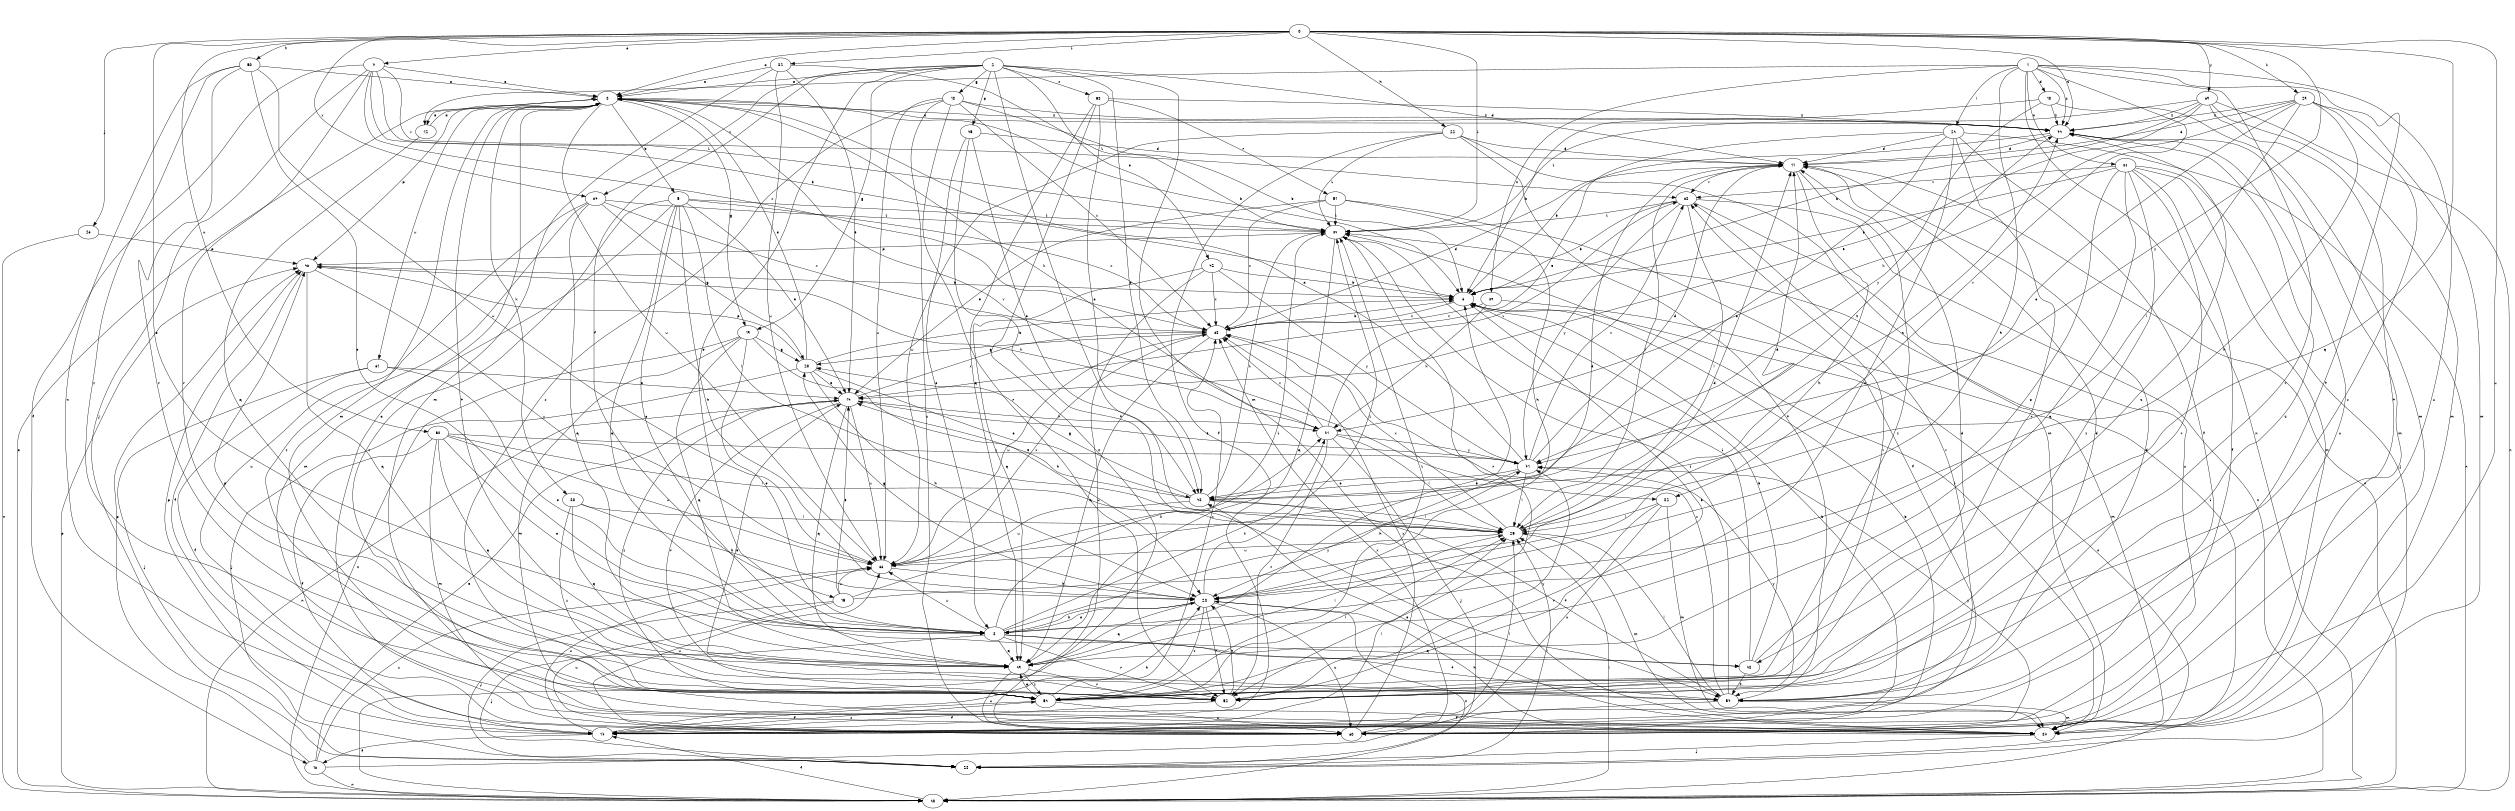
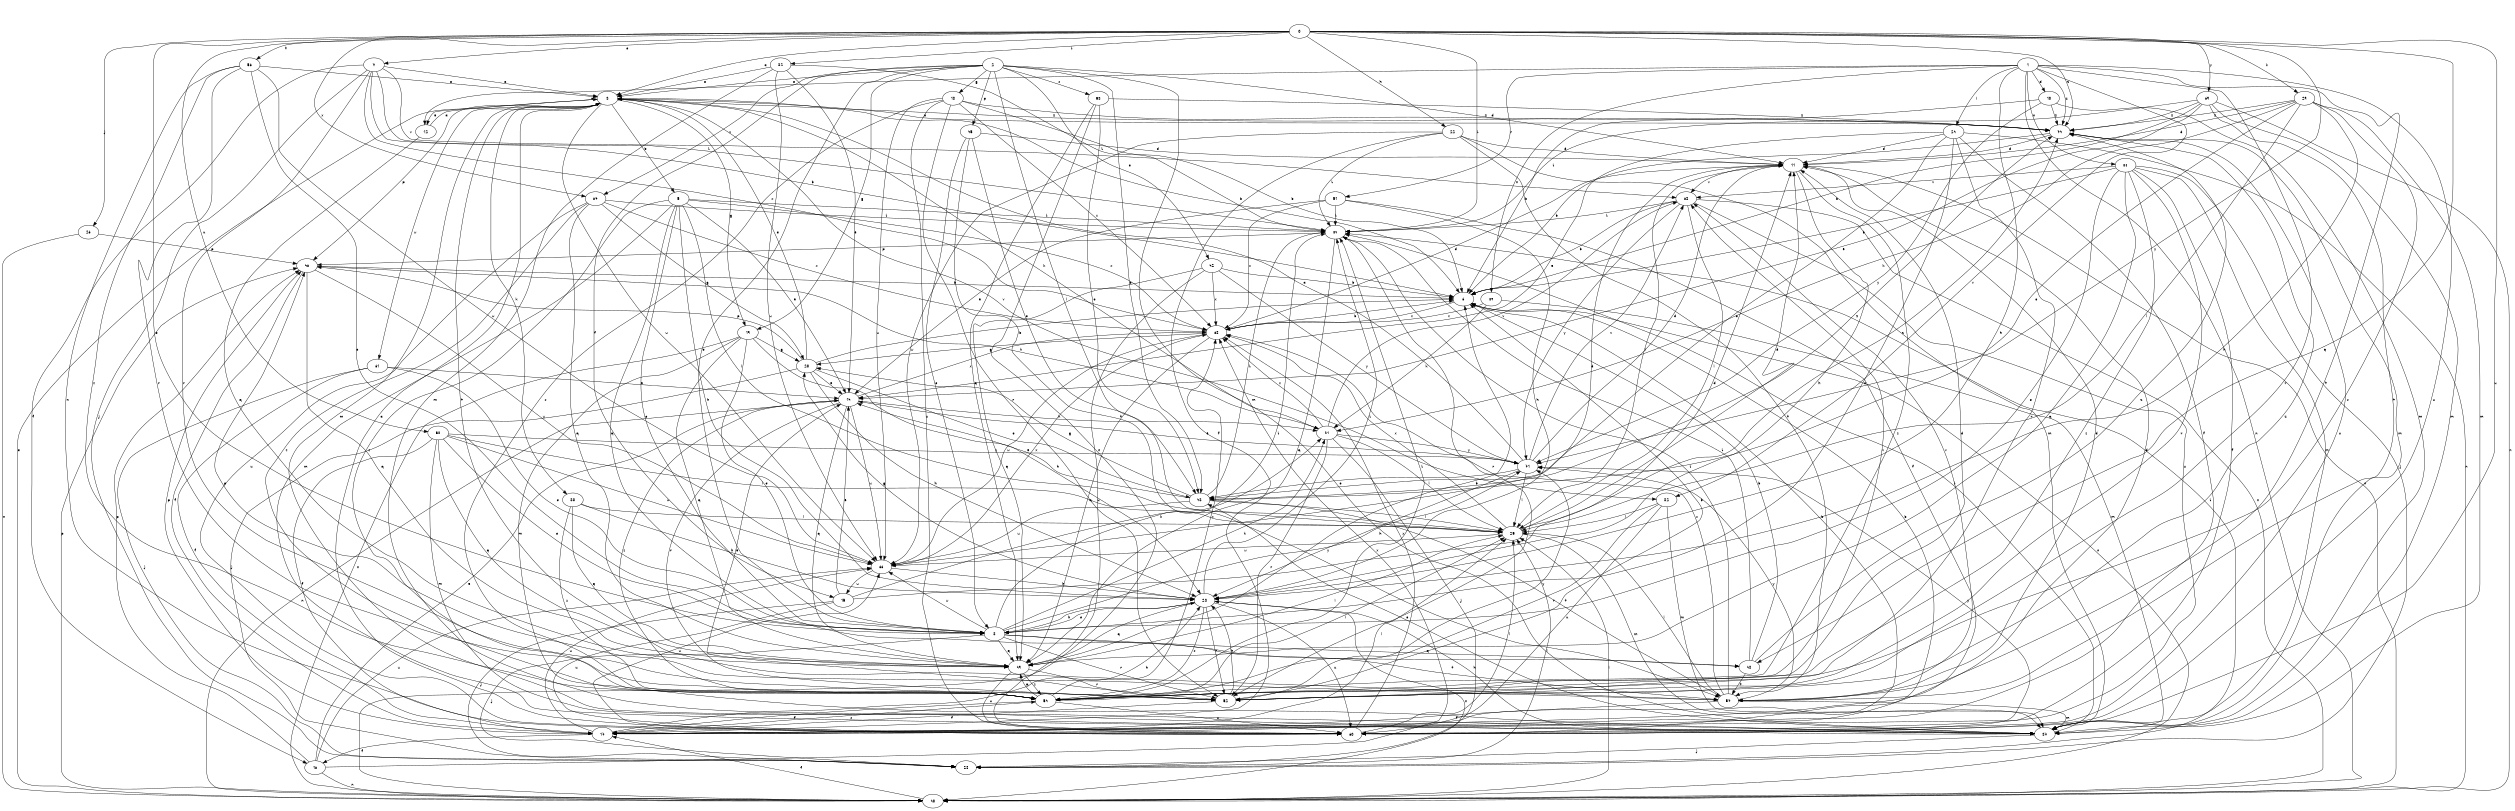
(250, 65) -> (250, 65)
(1224, 142) -> (1648, 71)
(846, 575) -> (859, 579)
